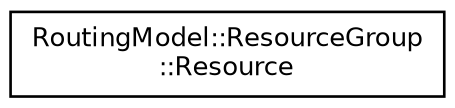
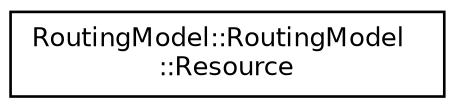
(227, 54) -> (227, 54)
